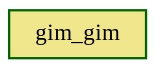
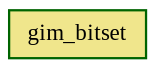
(78, 34) -> (78, 34)
